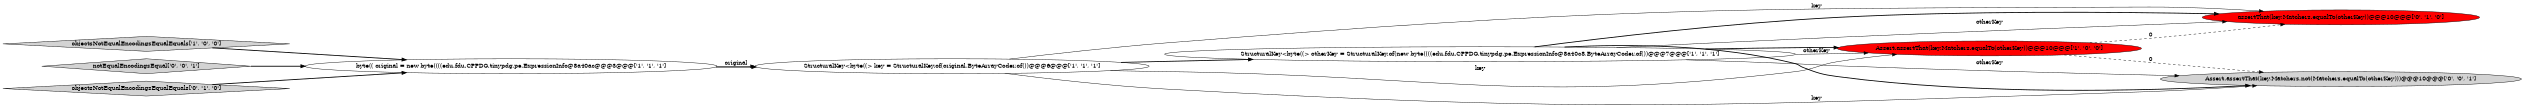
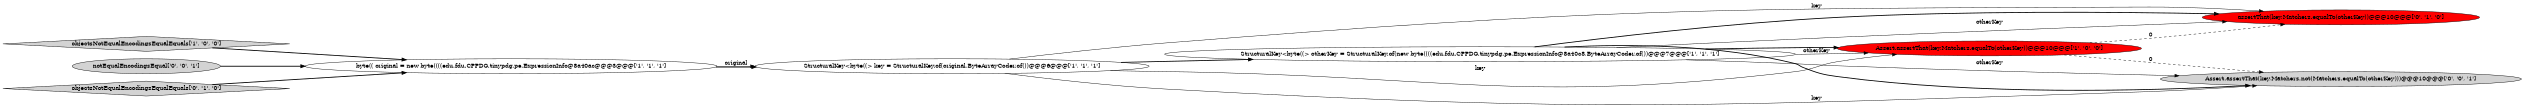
(146, 66) -> (146, 66)
